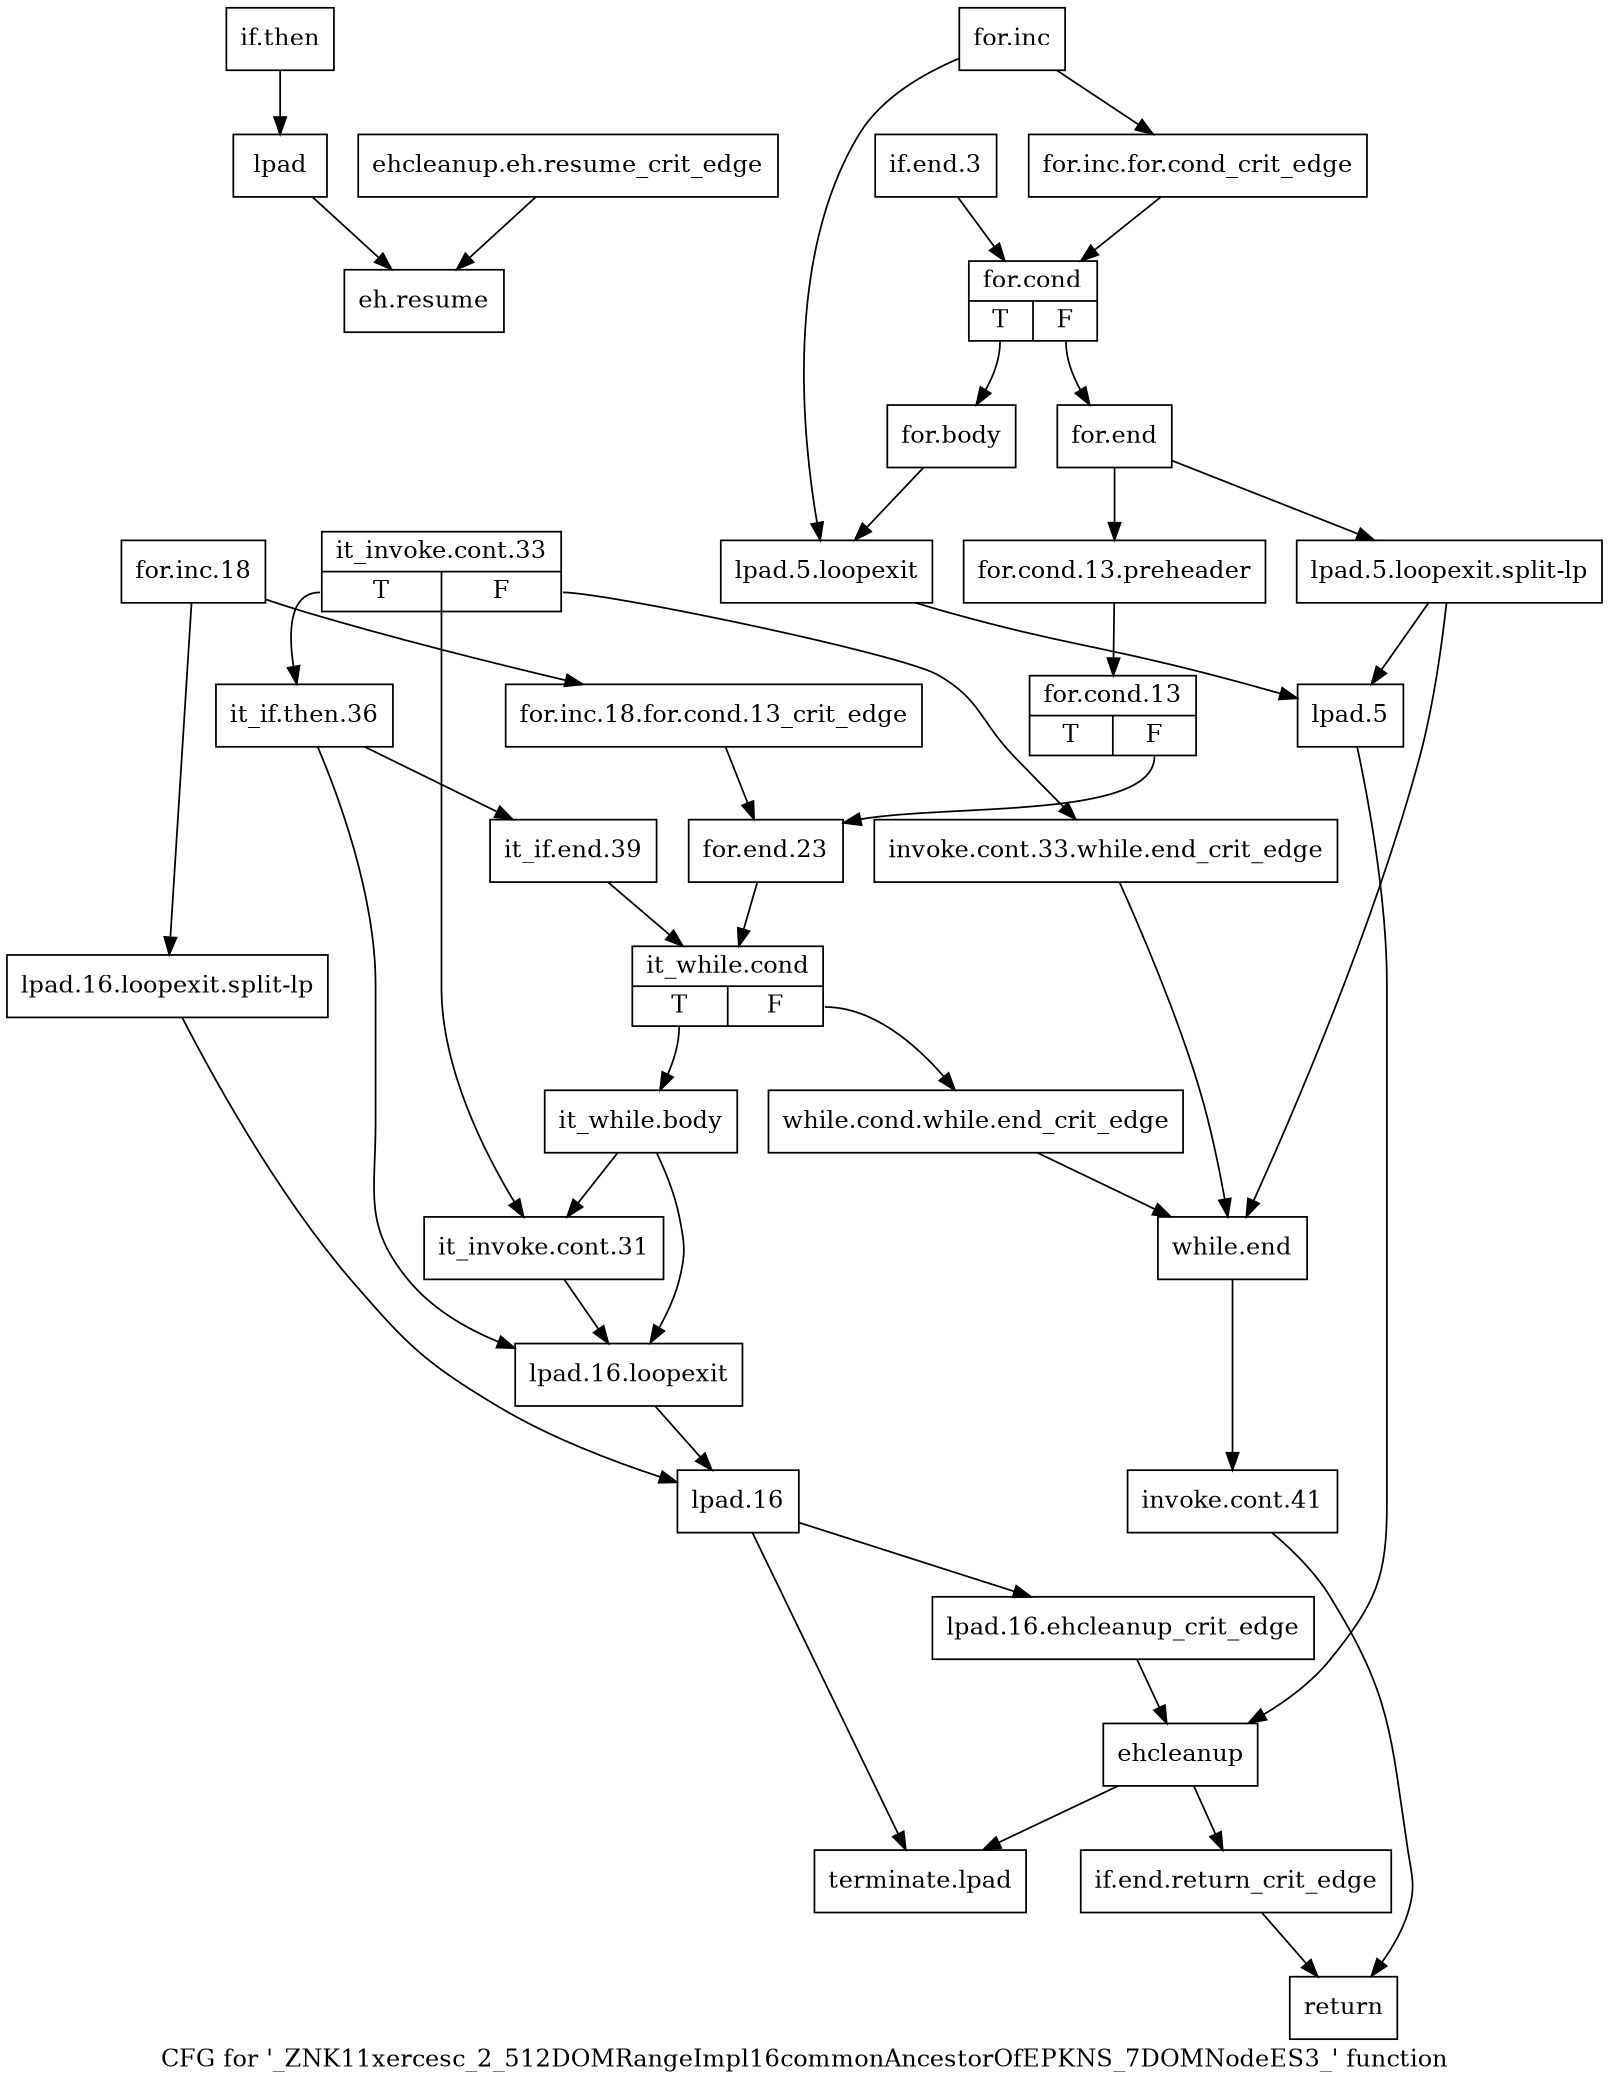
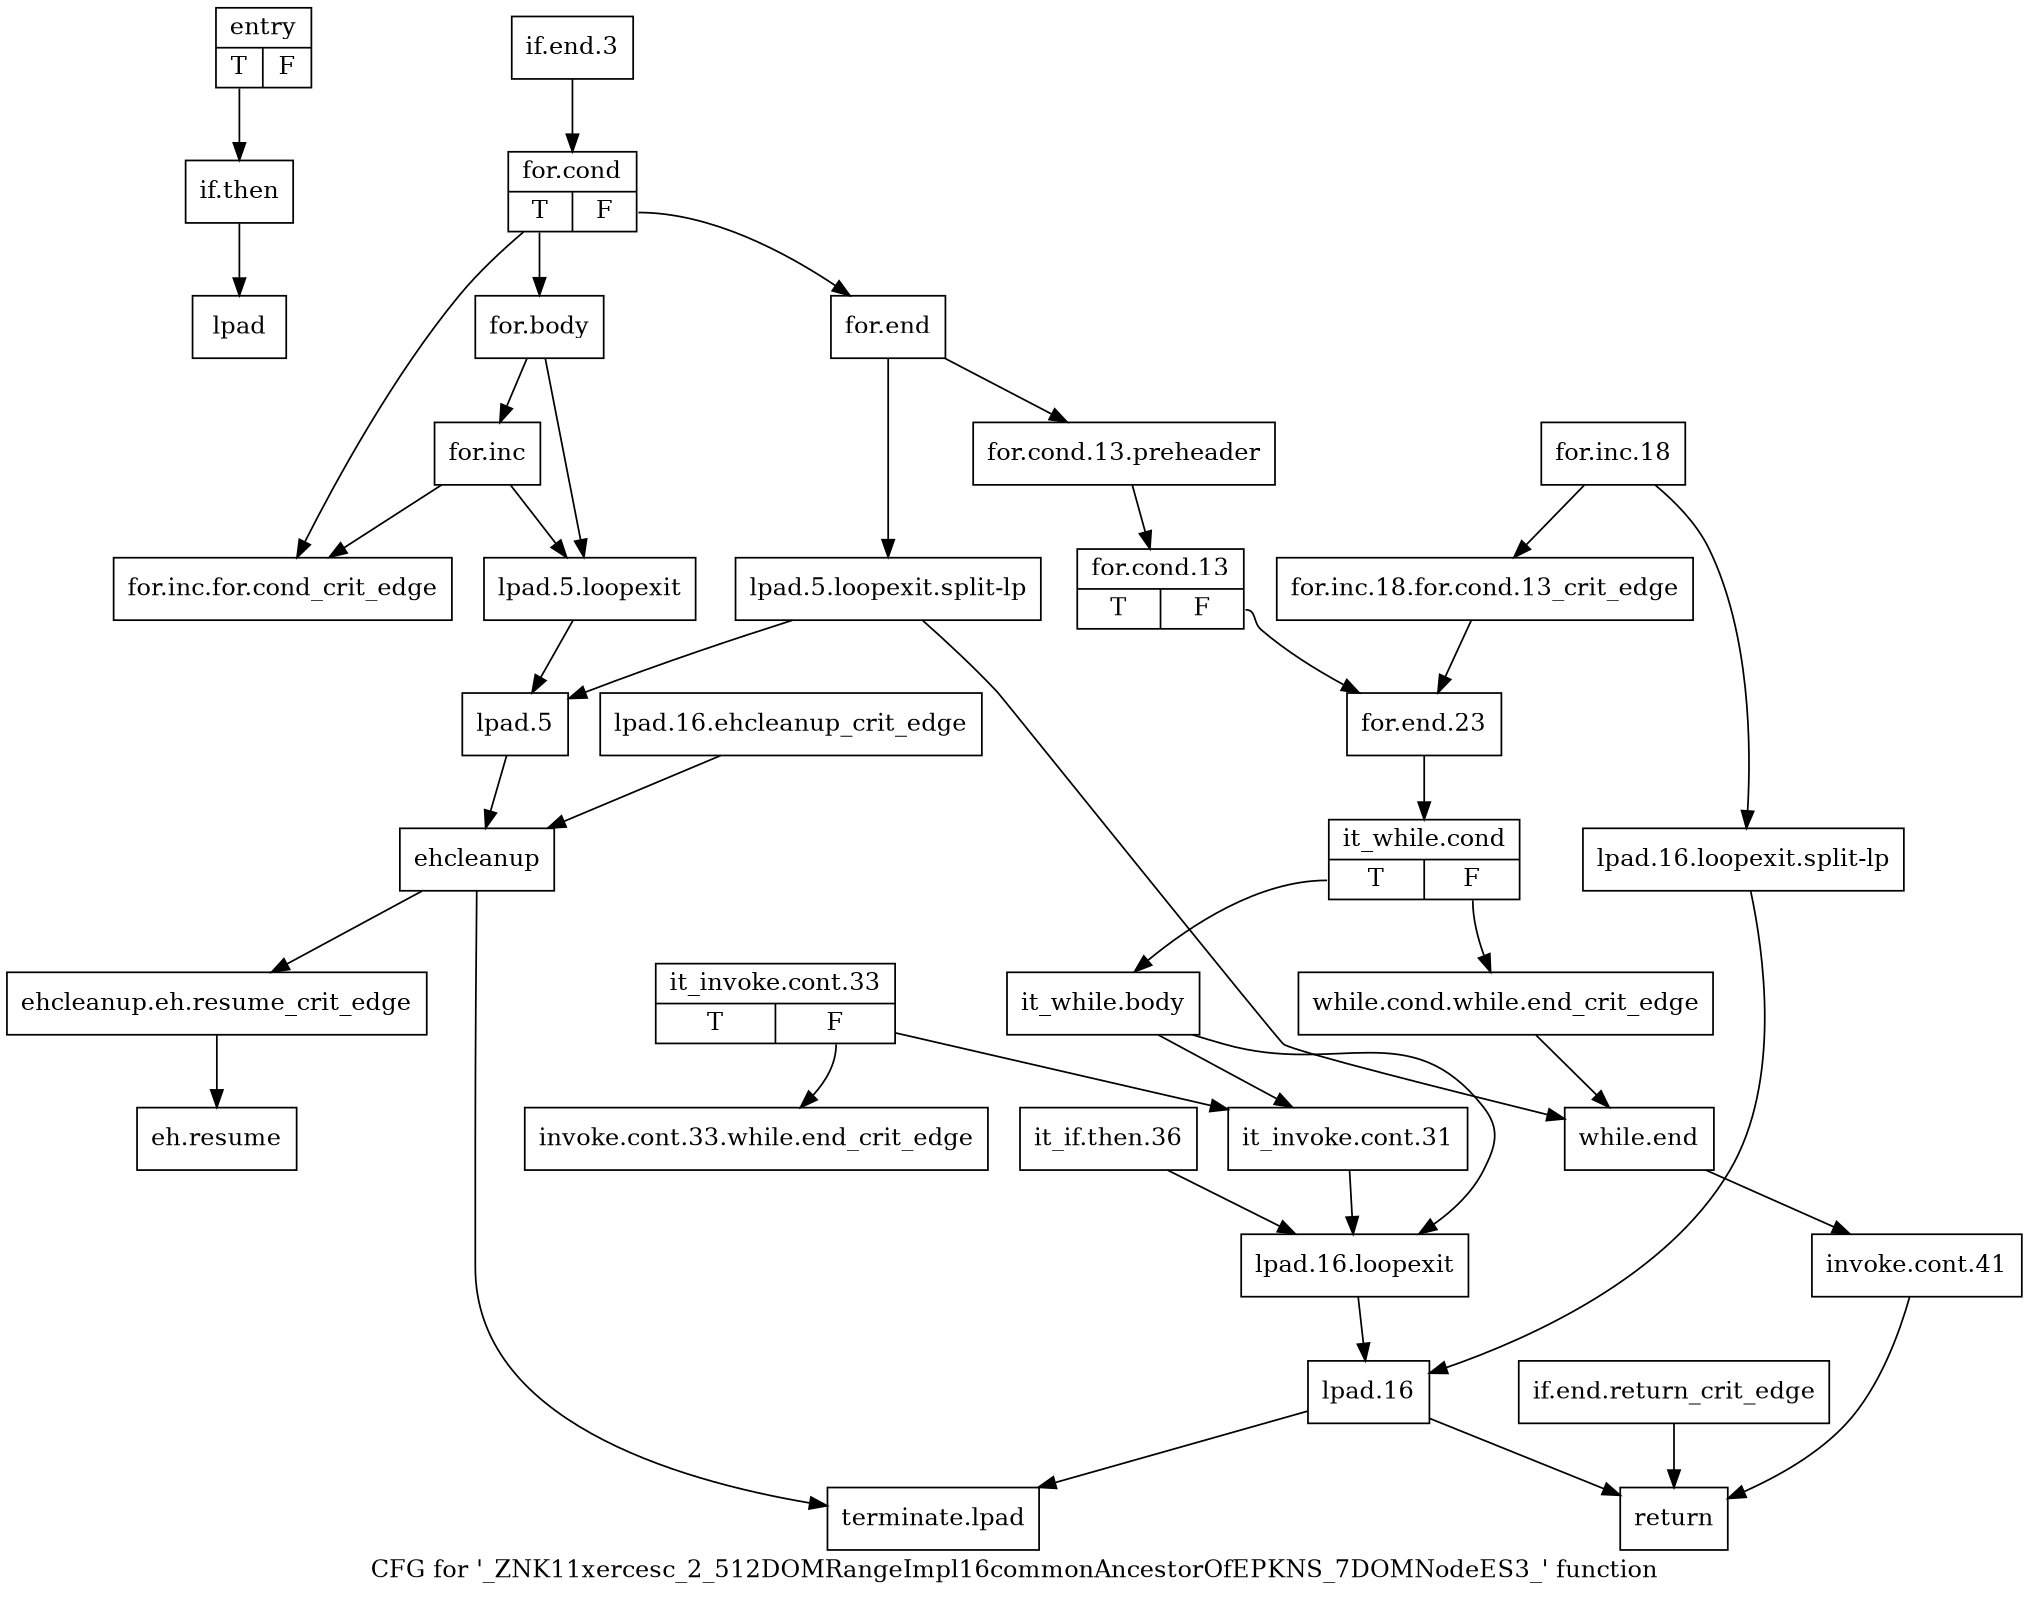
none -> (264, 48)
(1128, 223) -> (400, 377)
(346, 227) -> none
none -> (517, 382)
(292, 622) -> none
(573, 851) -> none
(1182, 1038) -> none
(907, 1557) -> (1517, 1454)
(1205, 1810) -> (354, 927)
